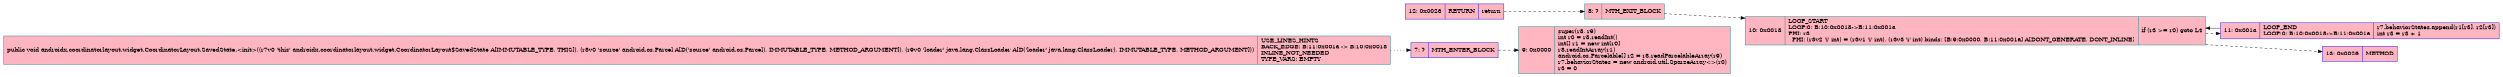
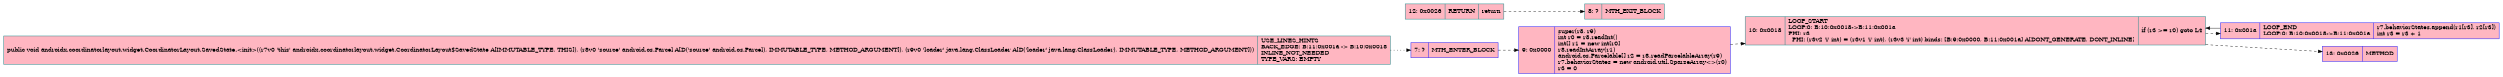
(1455, 12) -> (1455, 12)
(1703, 16) -> (1736, 44)
(1625, 50) -> (1625, 50)
